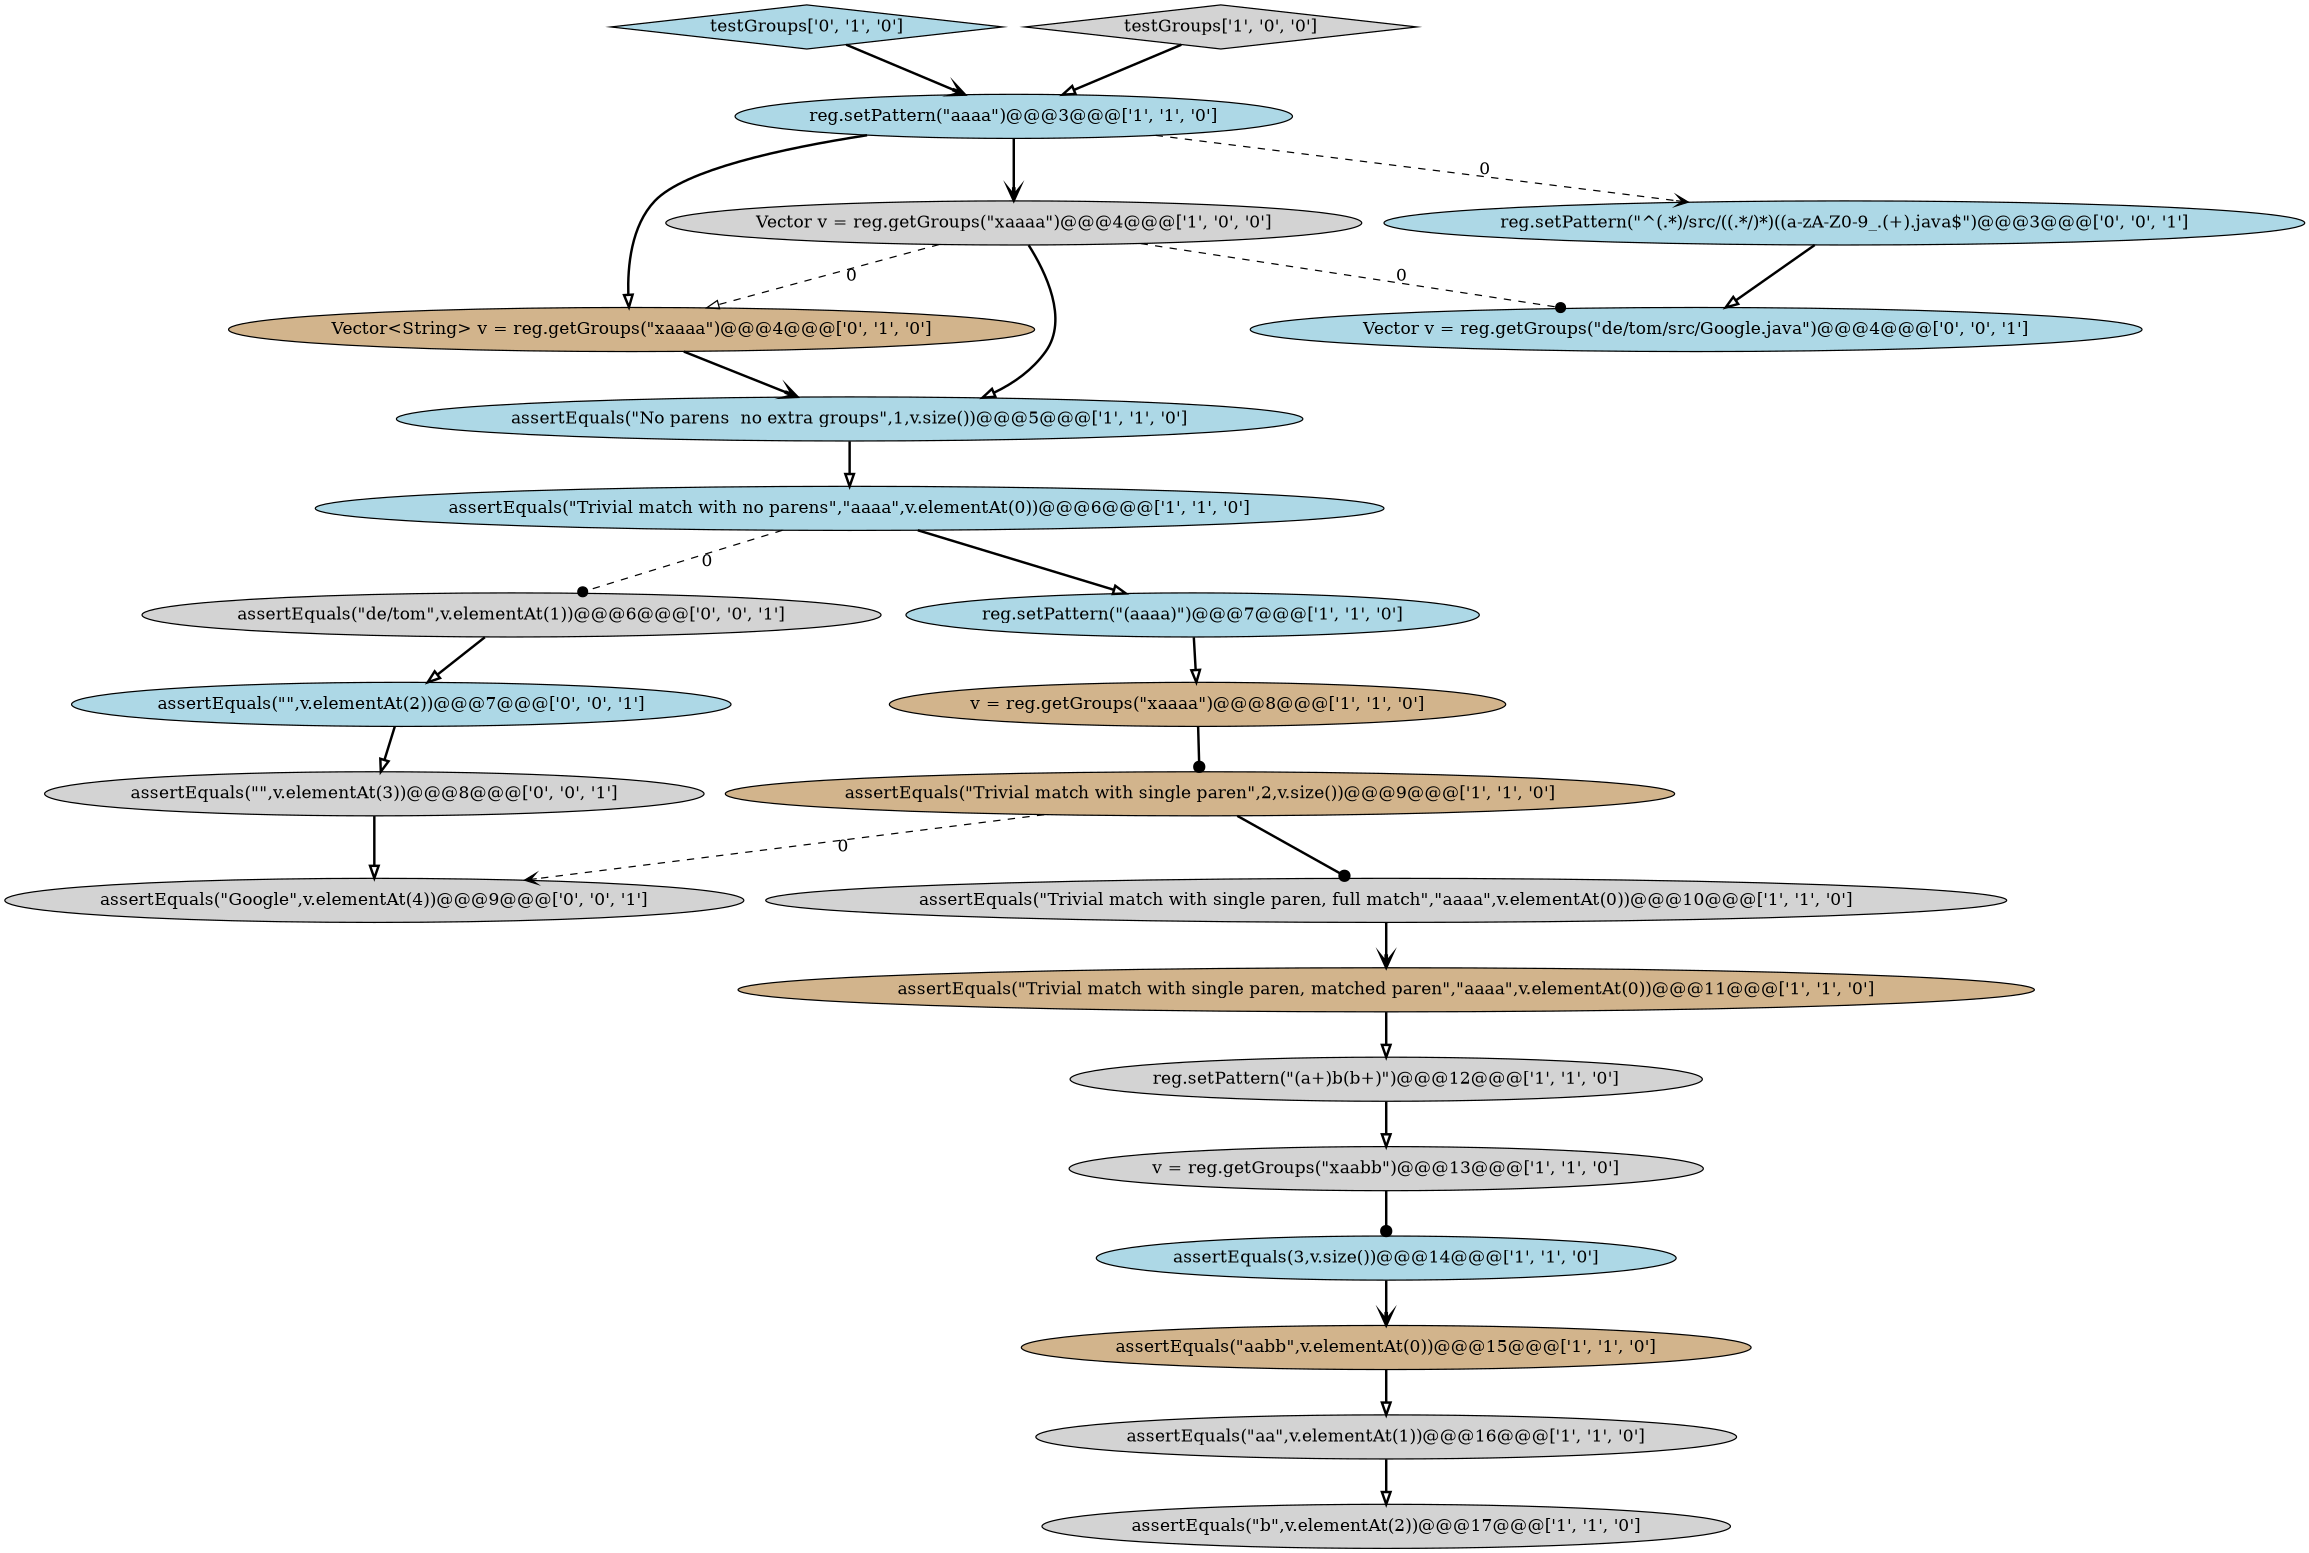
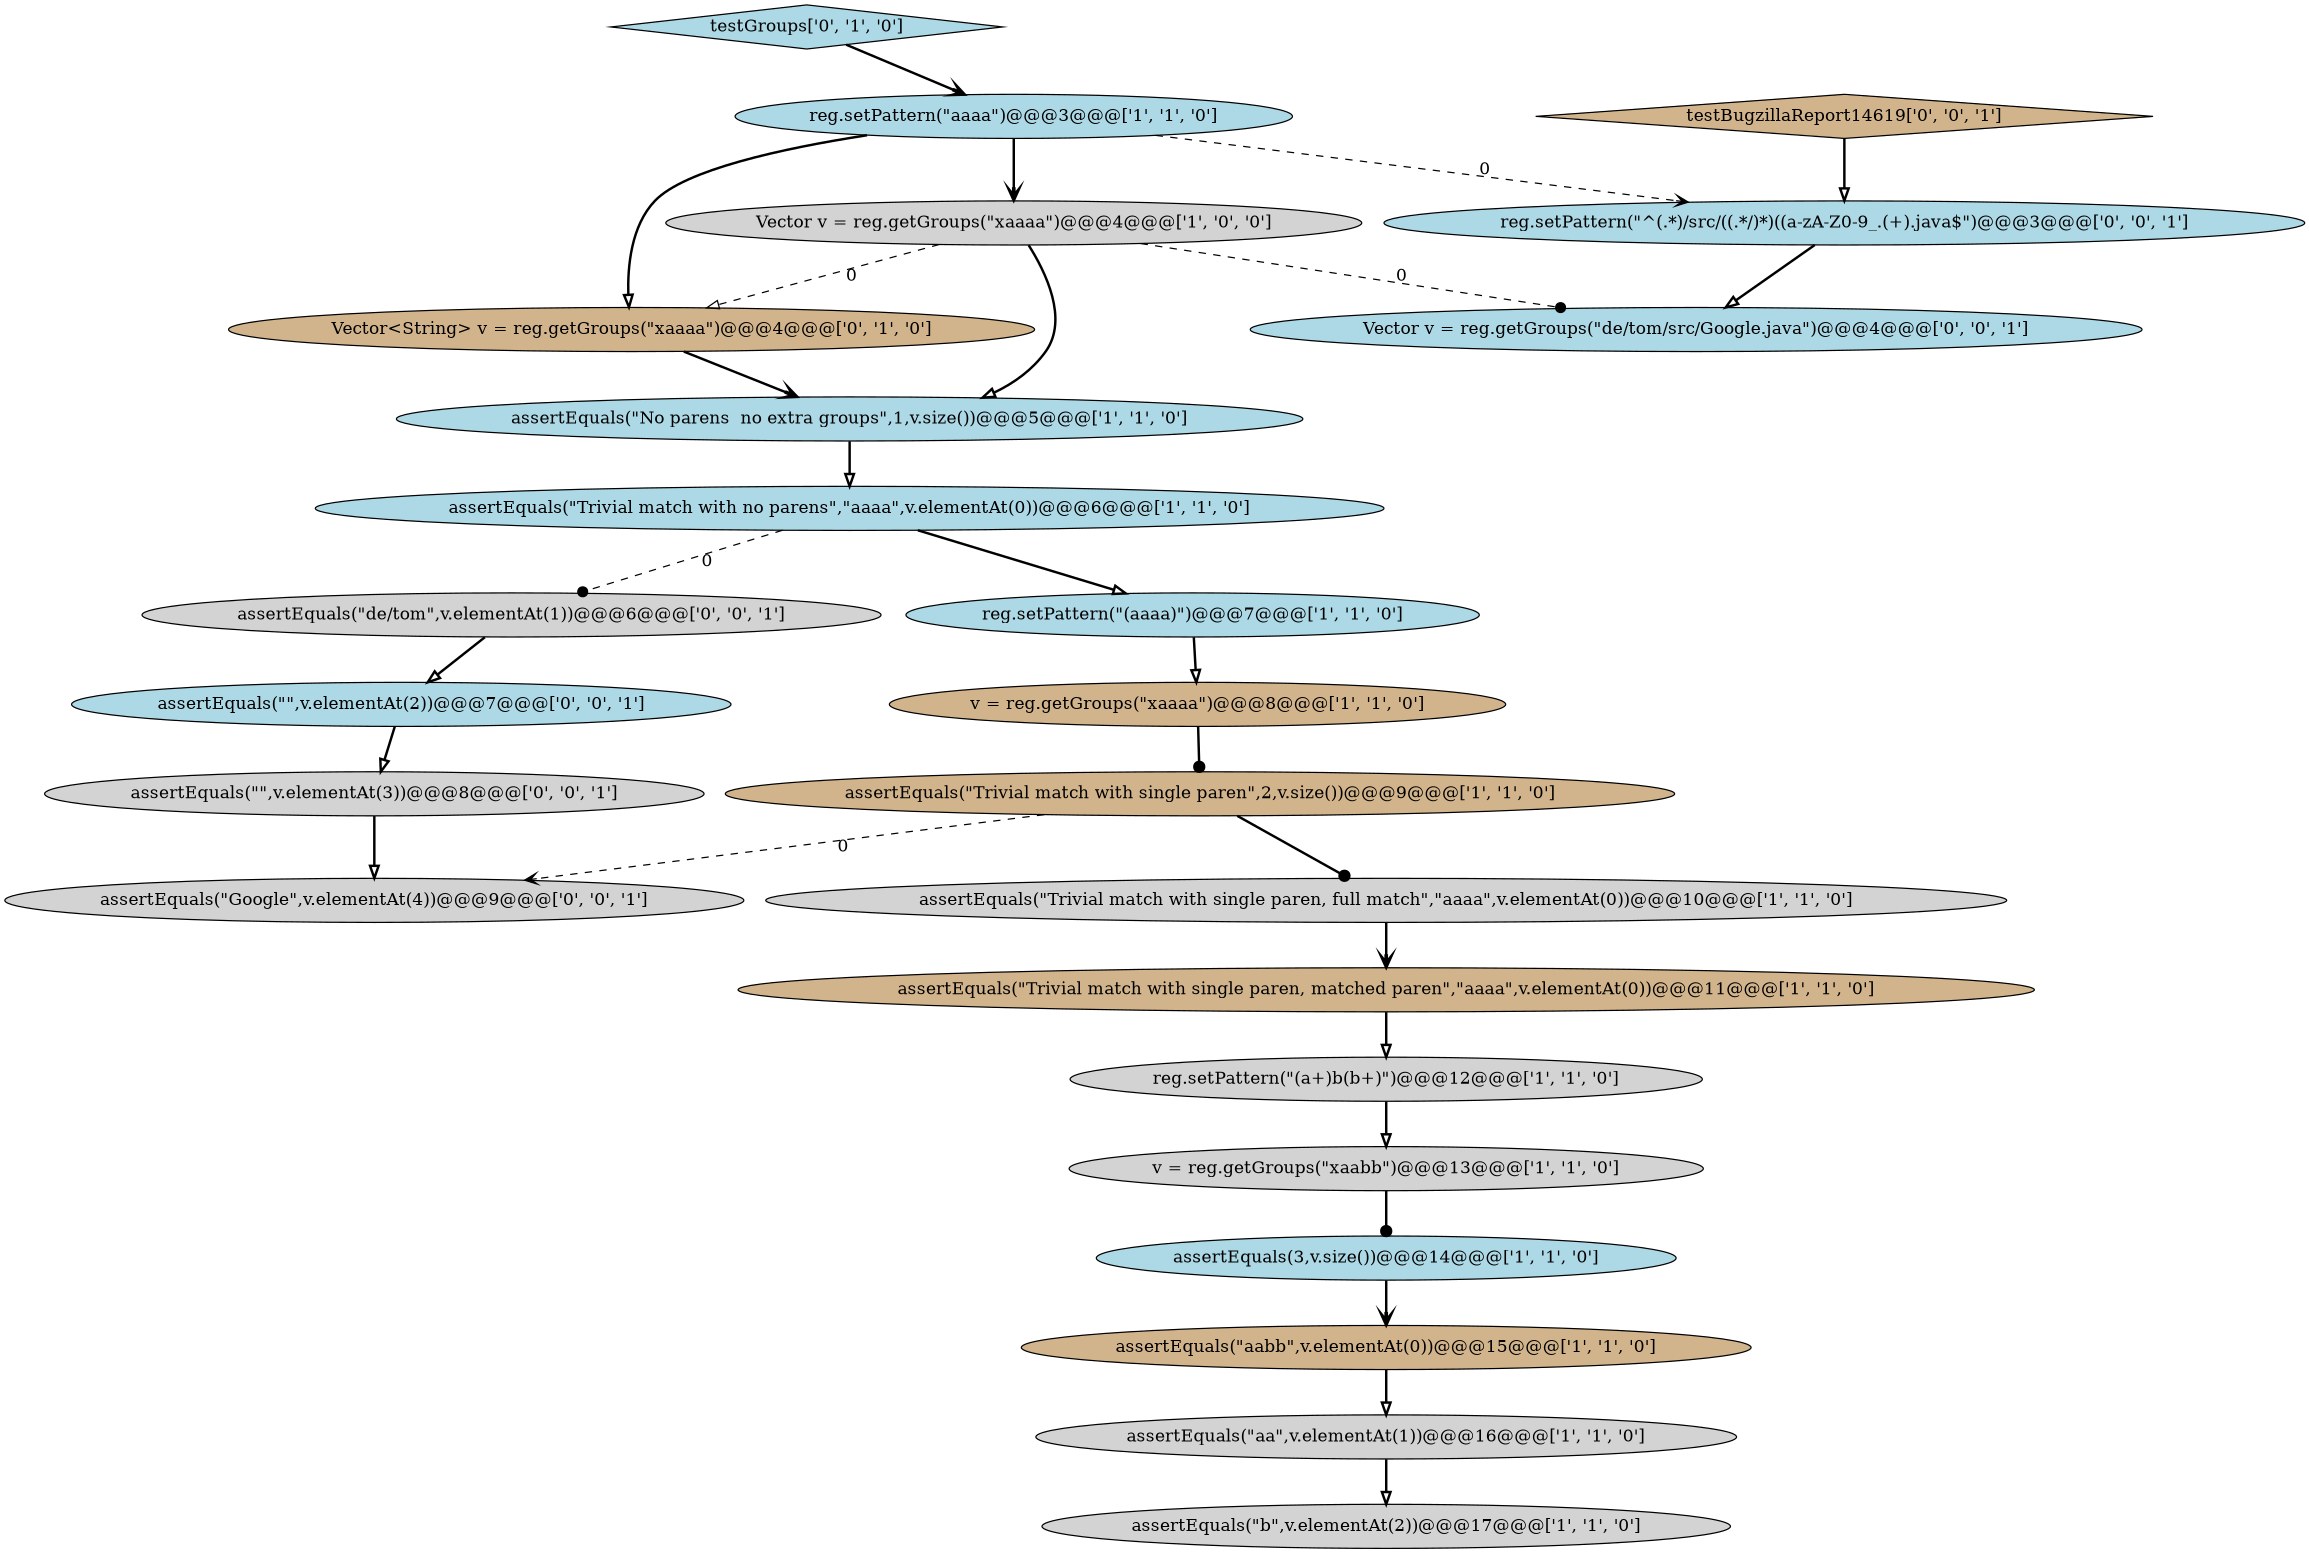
(1221, 27) -> none
none -> (1844, 116)
